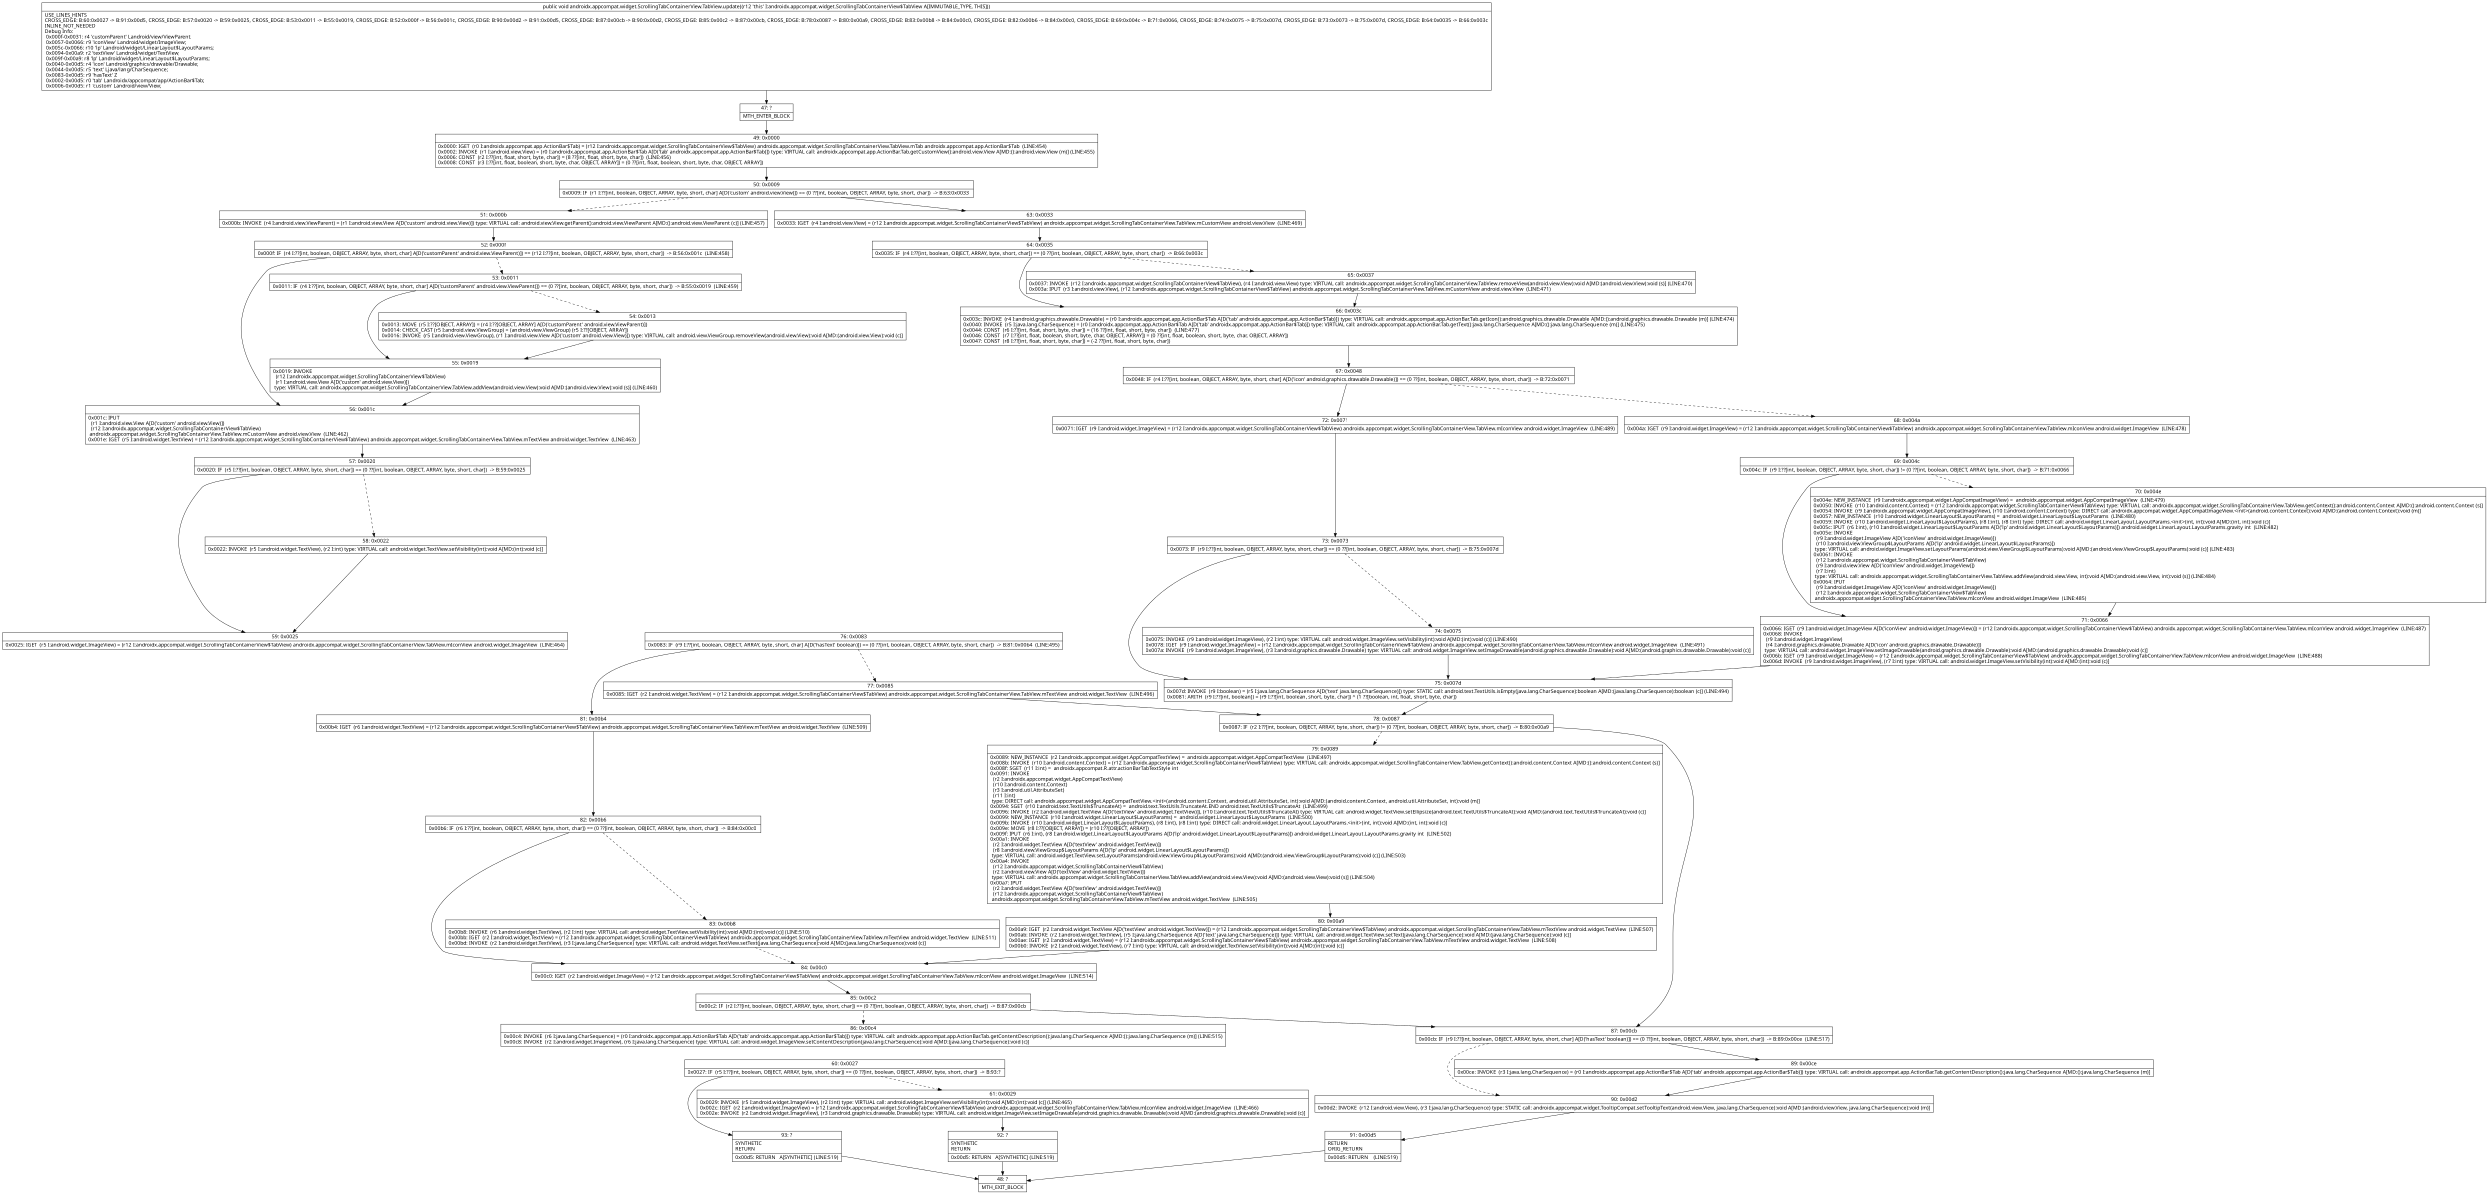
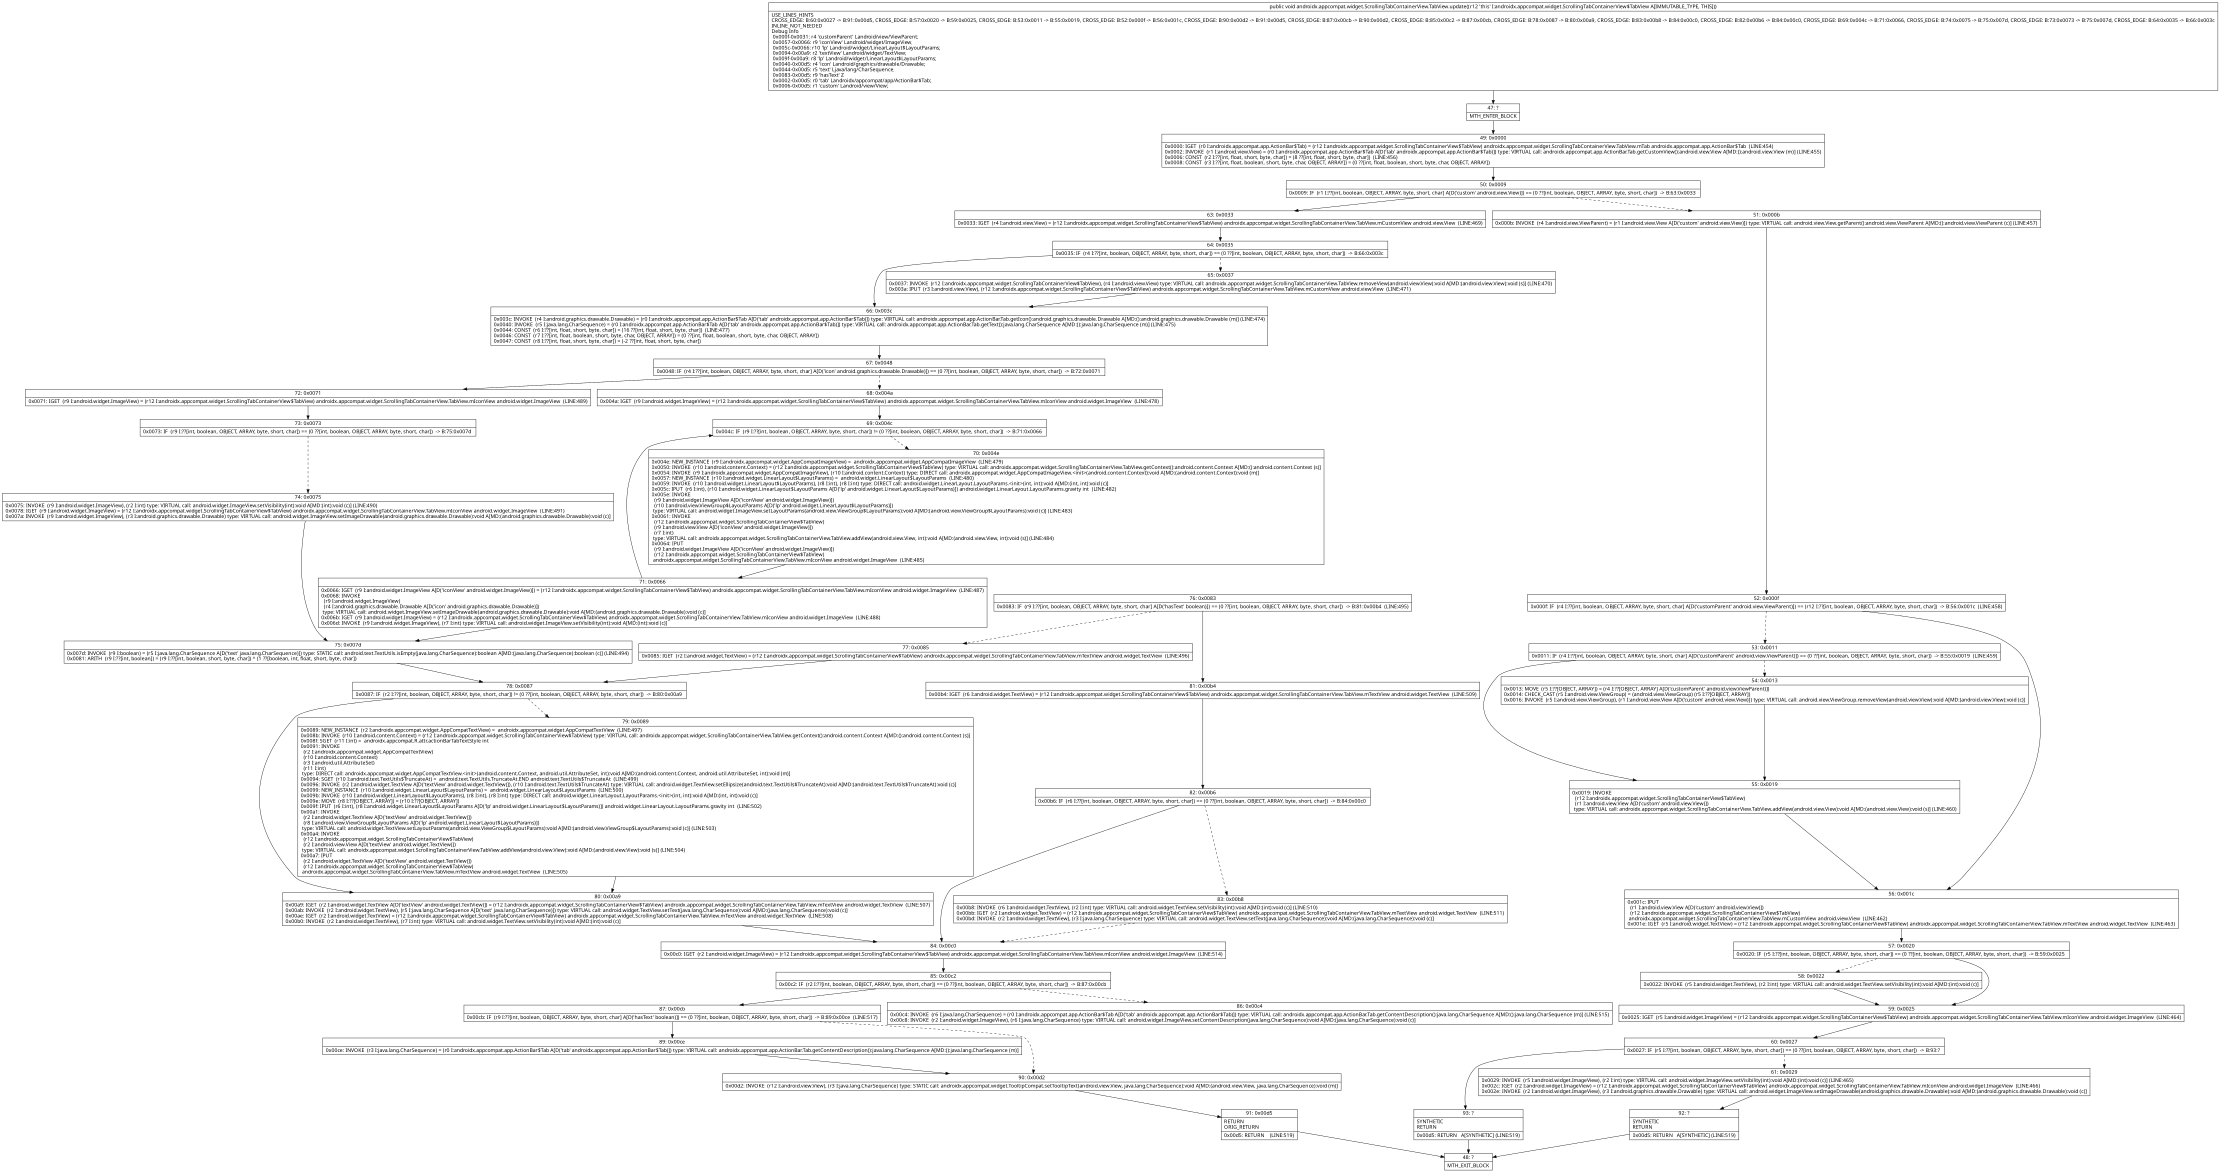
(1783, 547) -> (630, 480)
(1148, 605) -> none
(1691, 830) -> (262, 776)
none -> (1845, 1029)
